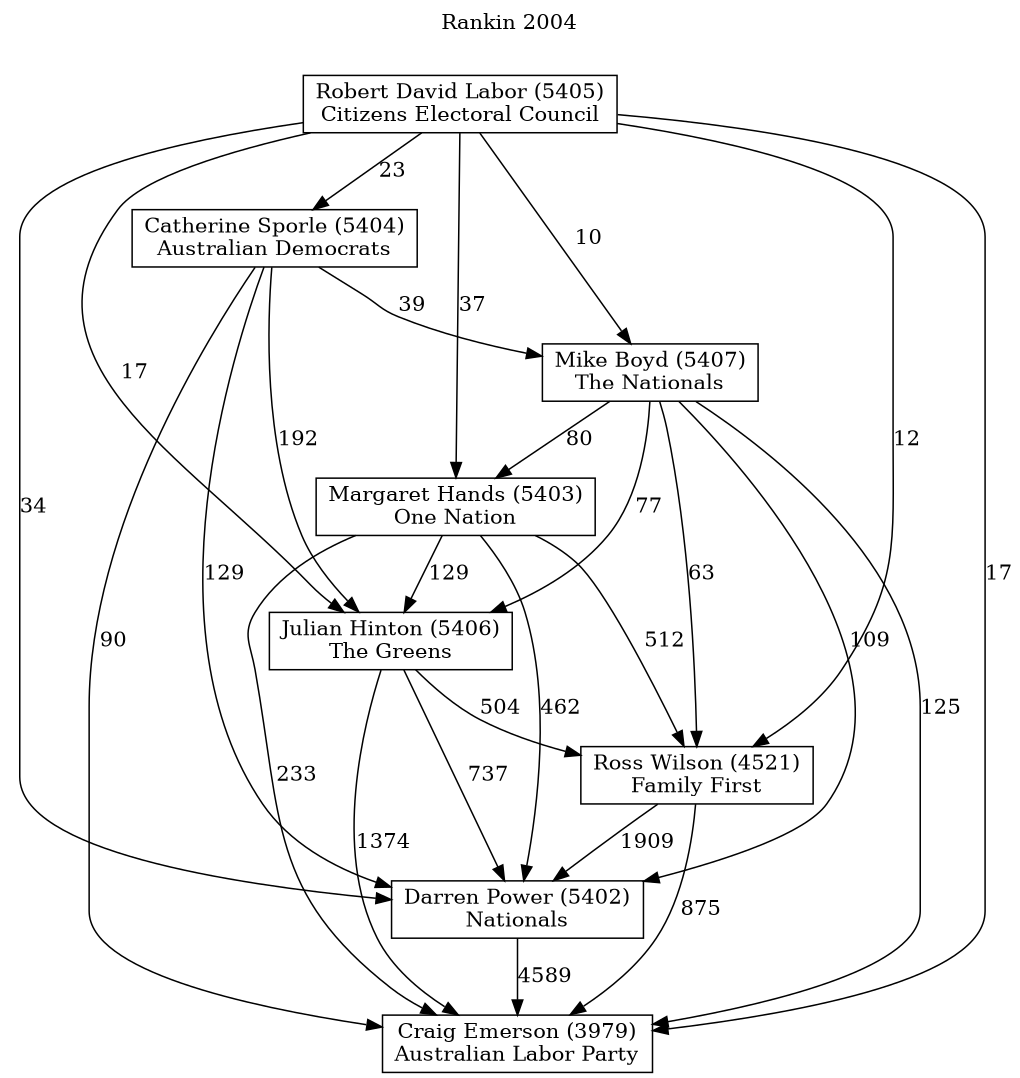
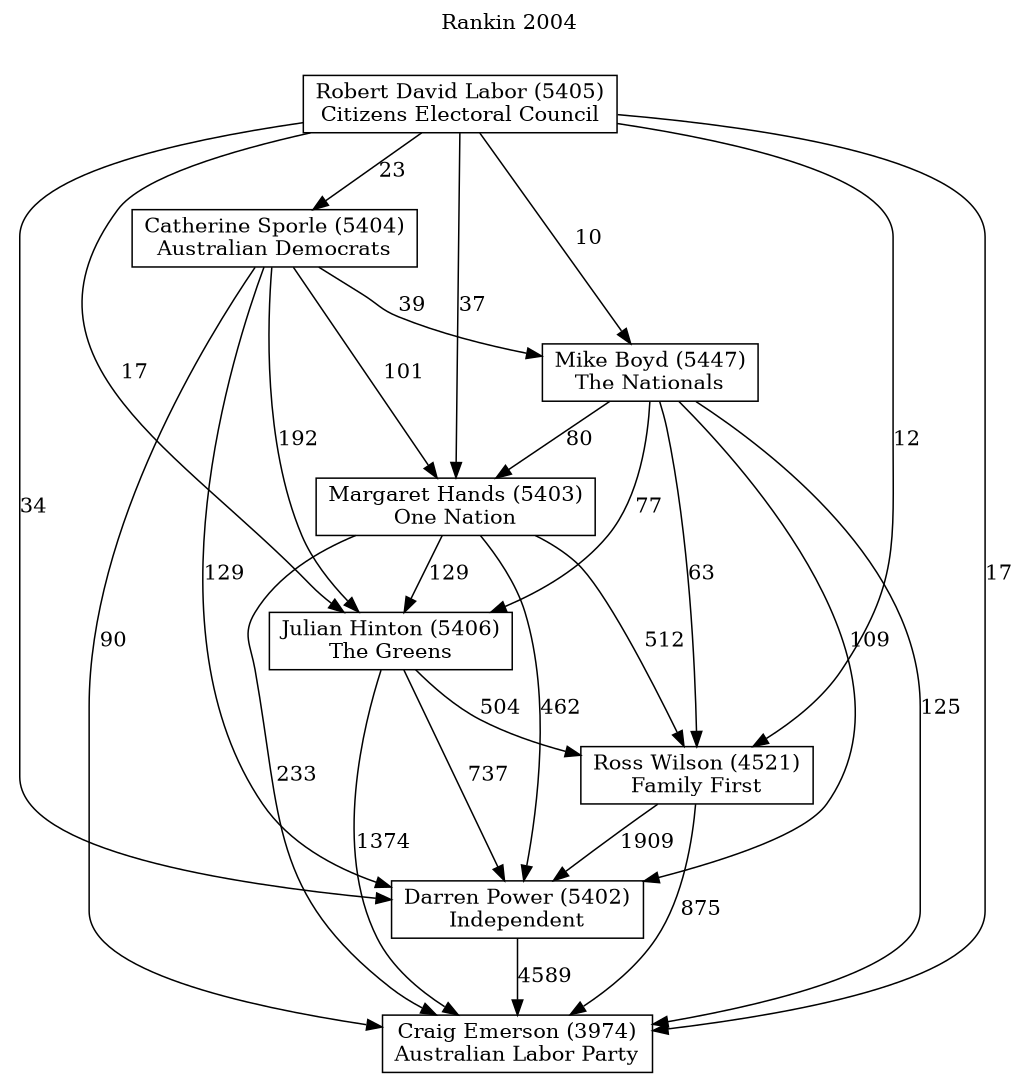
none -> (361, 366)
(650, 373) -> (650, 373)
(518, 910) -> (518, 910)
(518, 1044) -> (518, 1044)
